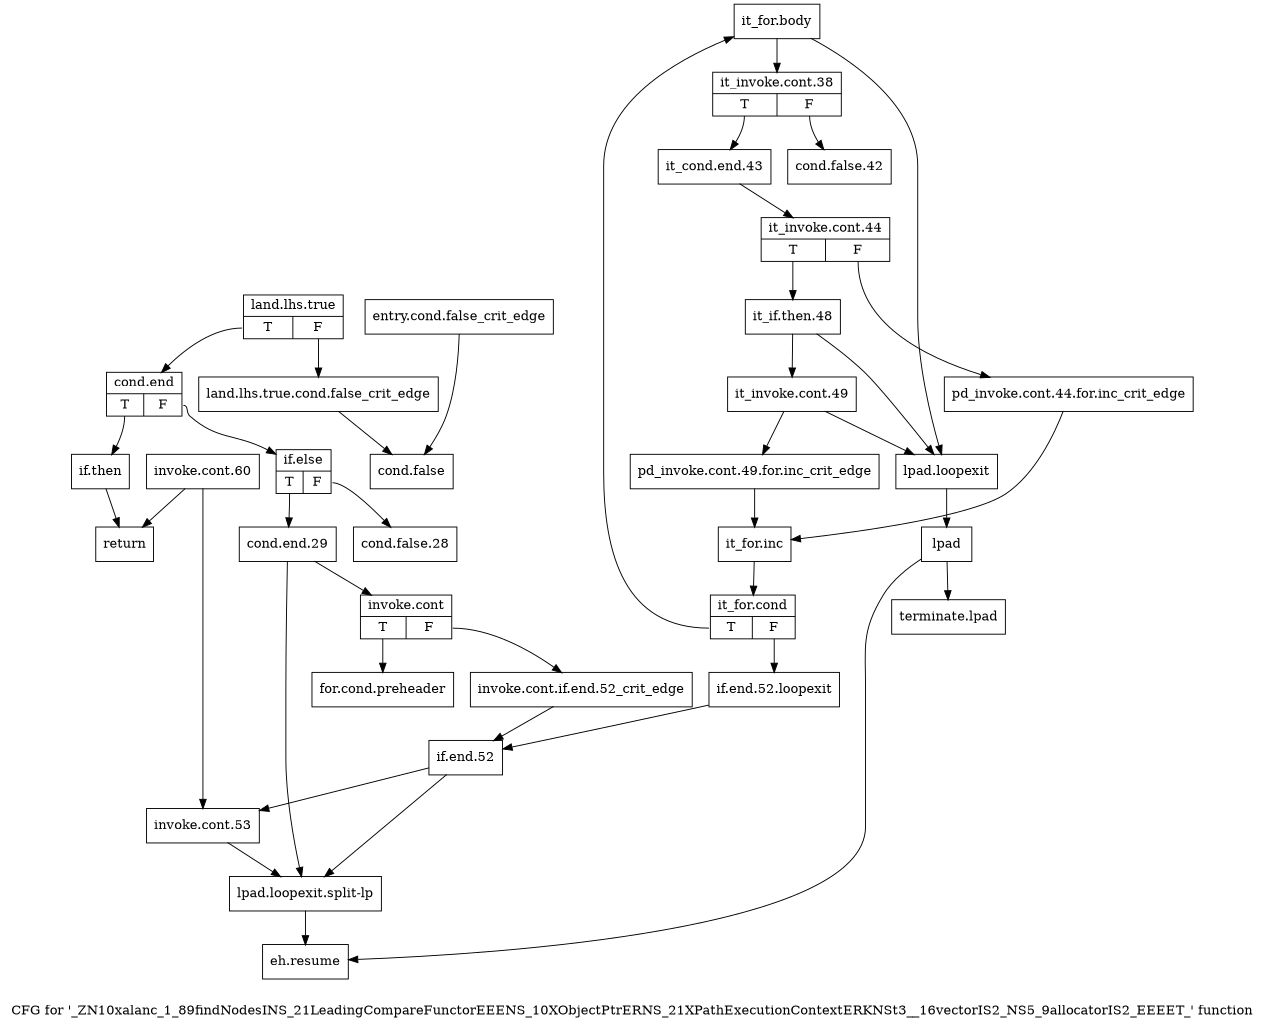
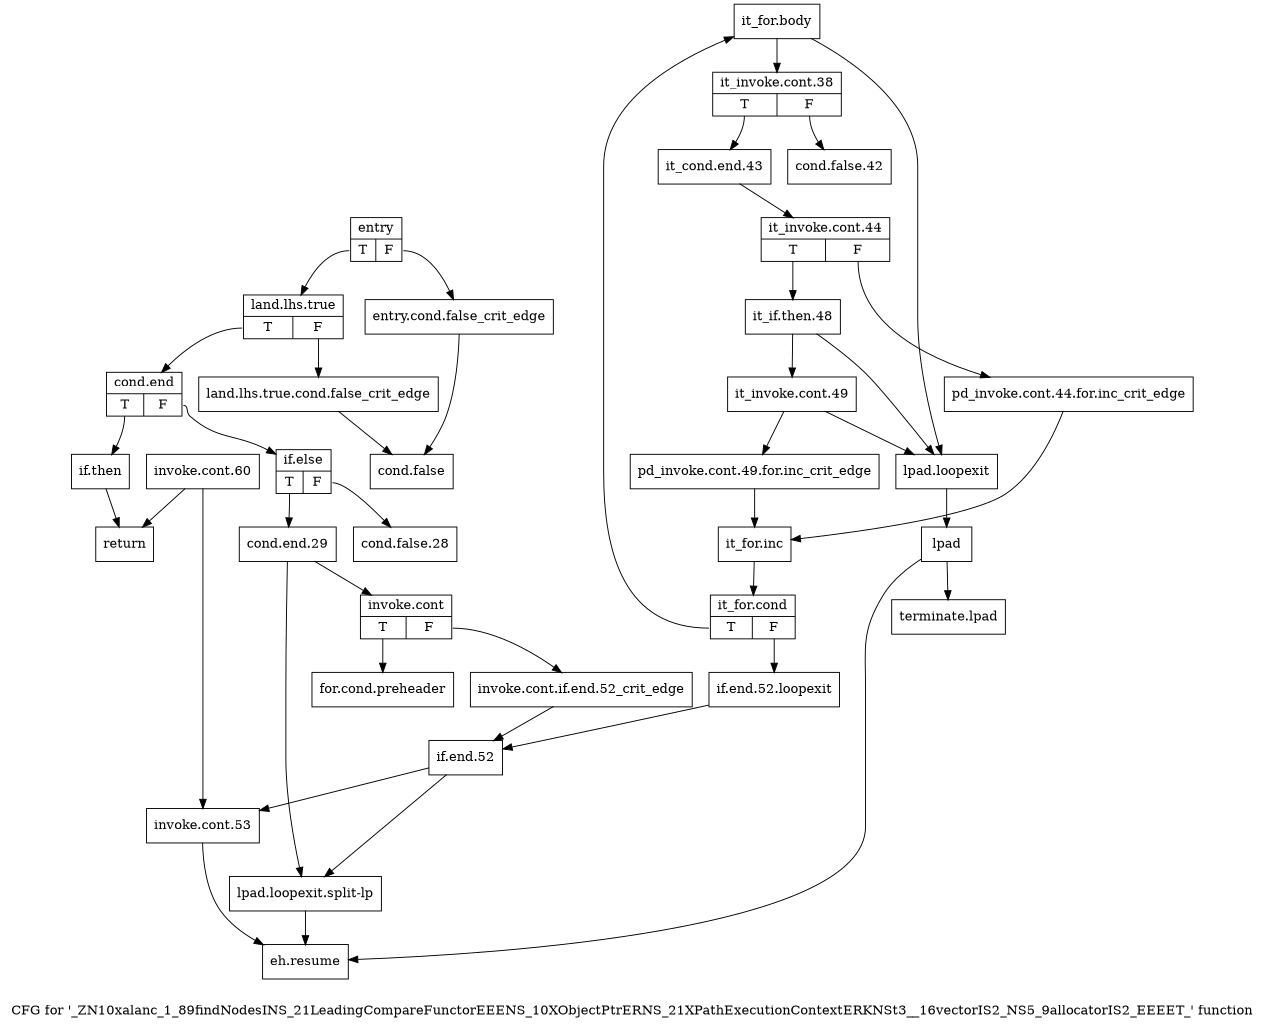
none -> (376, 240)
(250, 857) -> (214, 900)
